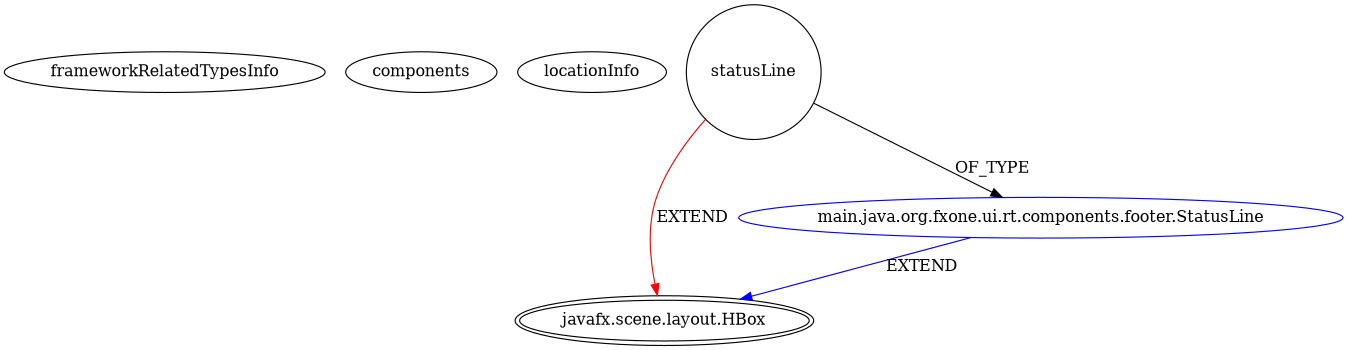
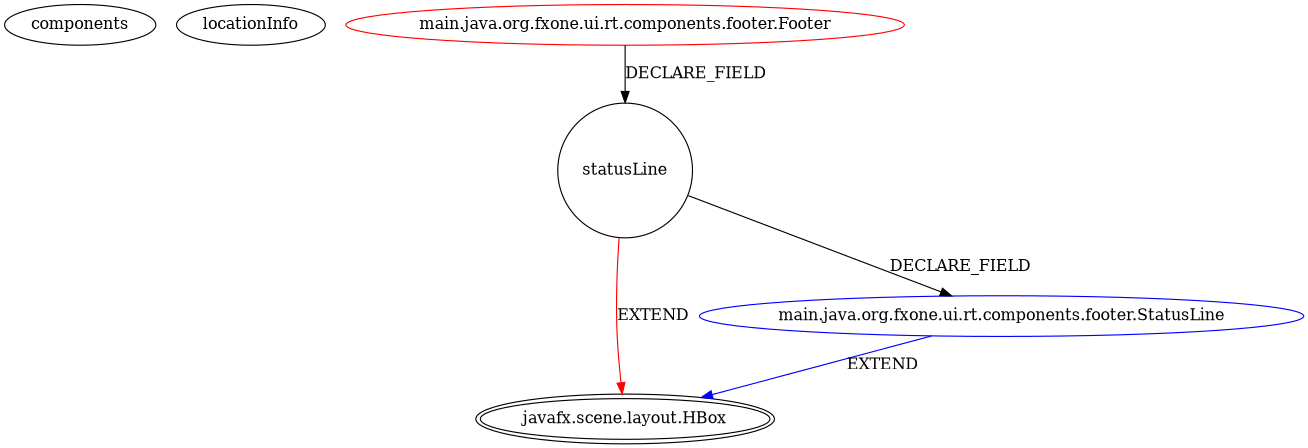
none -> (625, 25)
(165, 72) -> none
(993, 169) -> (960, 267)
